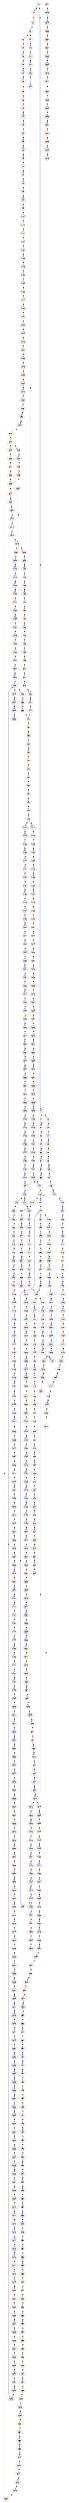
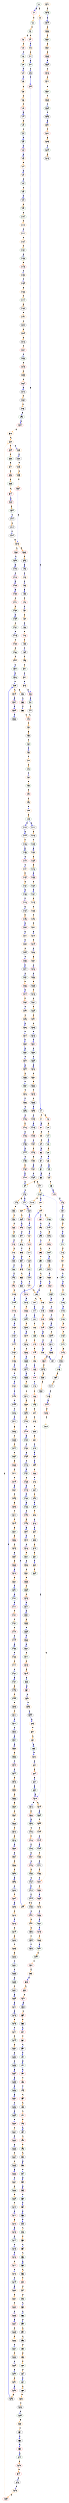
(25, 1123) -> (25, 1123)
